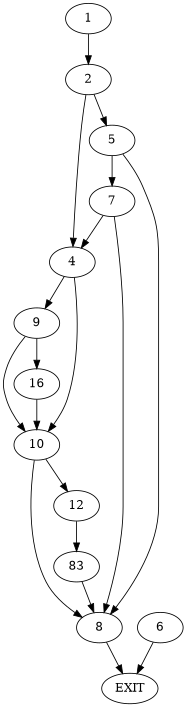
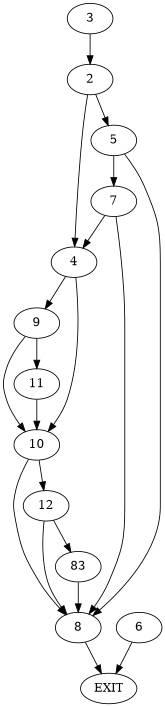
(88, 19) -> (90, 19)
(37, 384) -> (37, 384)
none -> (44, 566)
